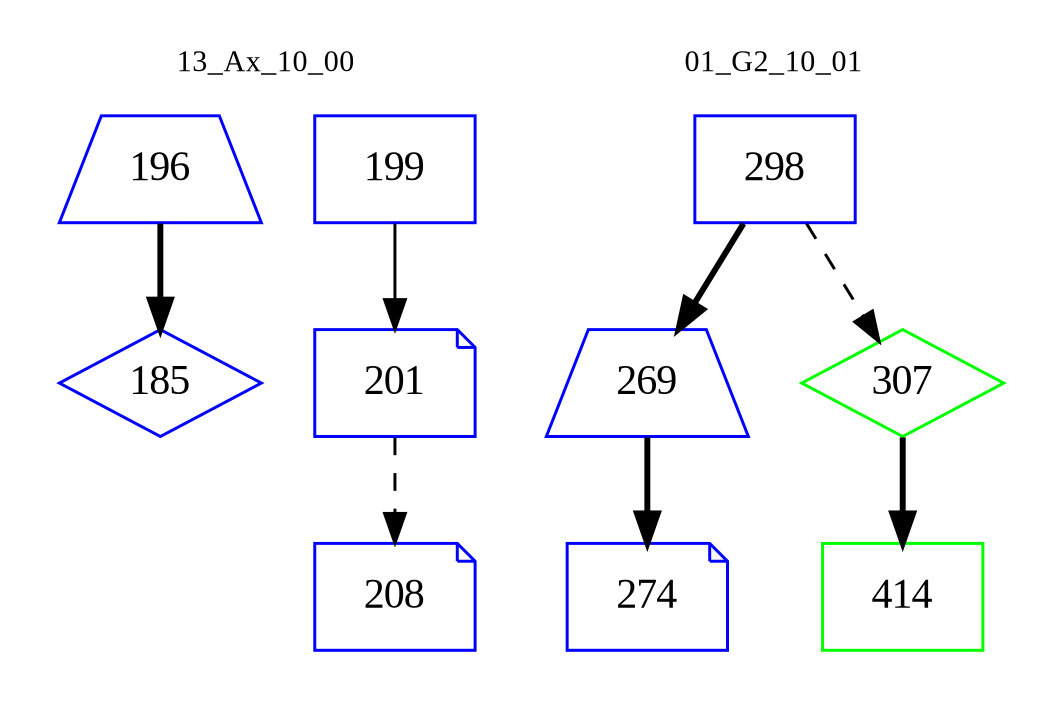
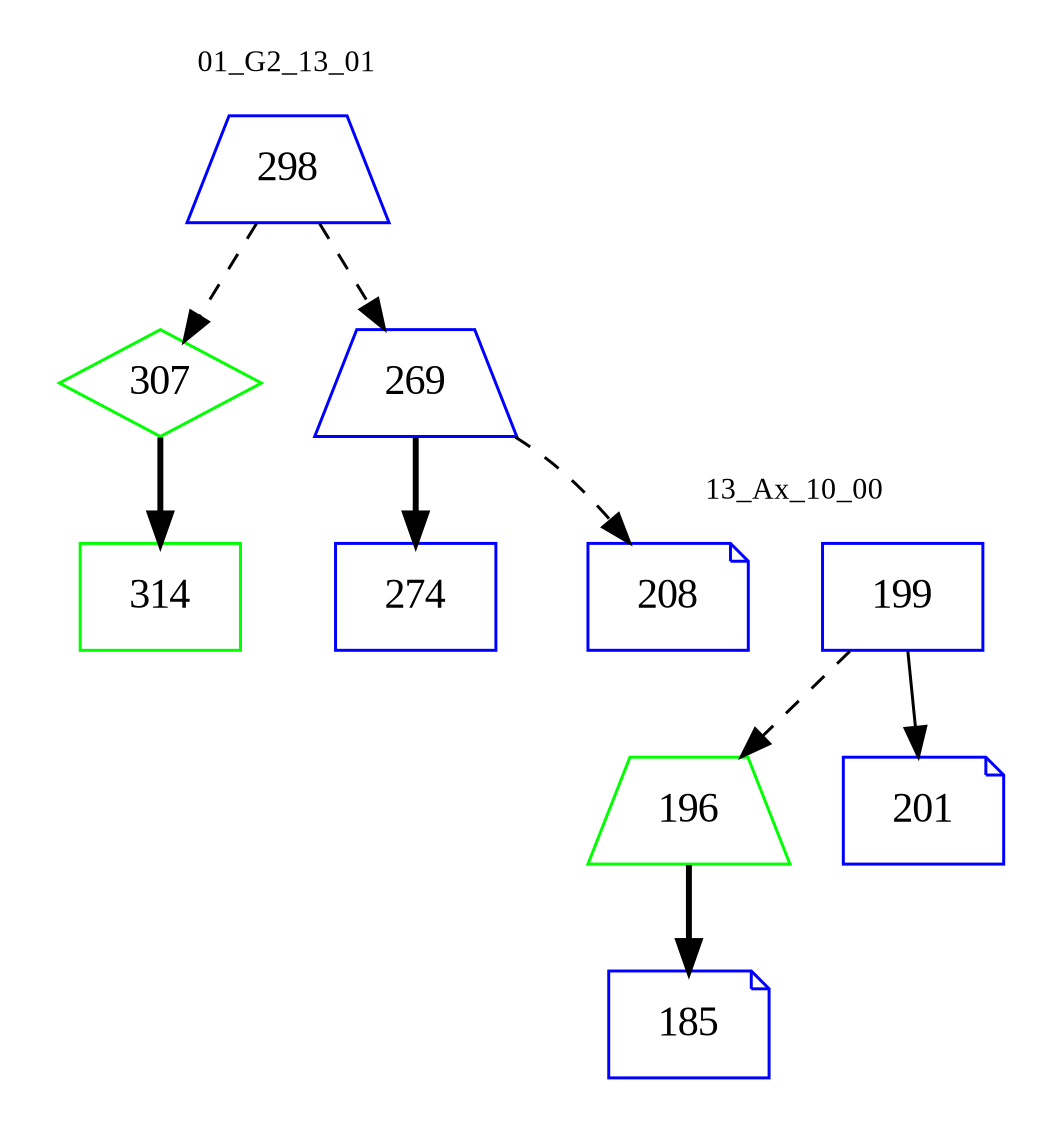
(775, 64) -> (288, 64)
(160, 169) -> (689, 811)
(775, 169) -> (288, 169)
(719, 264) -> (344, 264)
(160, 383) -> (689, 1024)
(395, 475) -> (582, 490)
(647, 597) -> (416, 597)
(903, 597) -> (160, 597)
none -> (806, 693)
